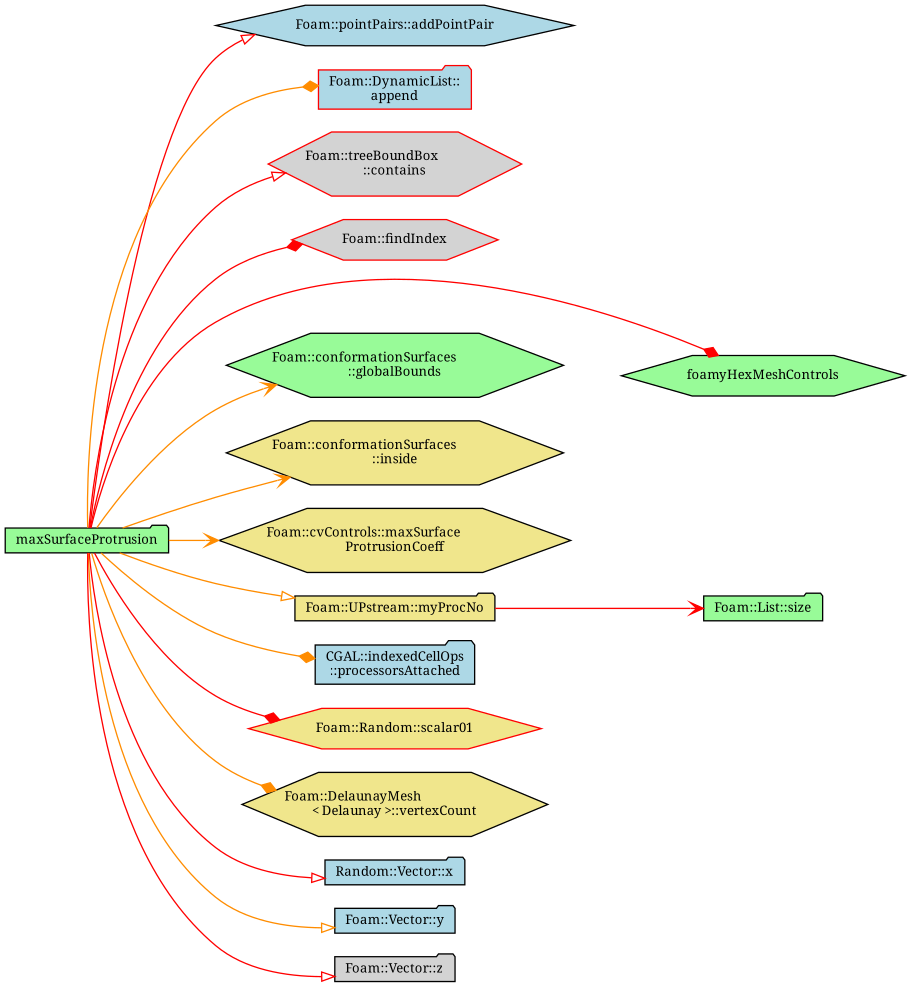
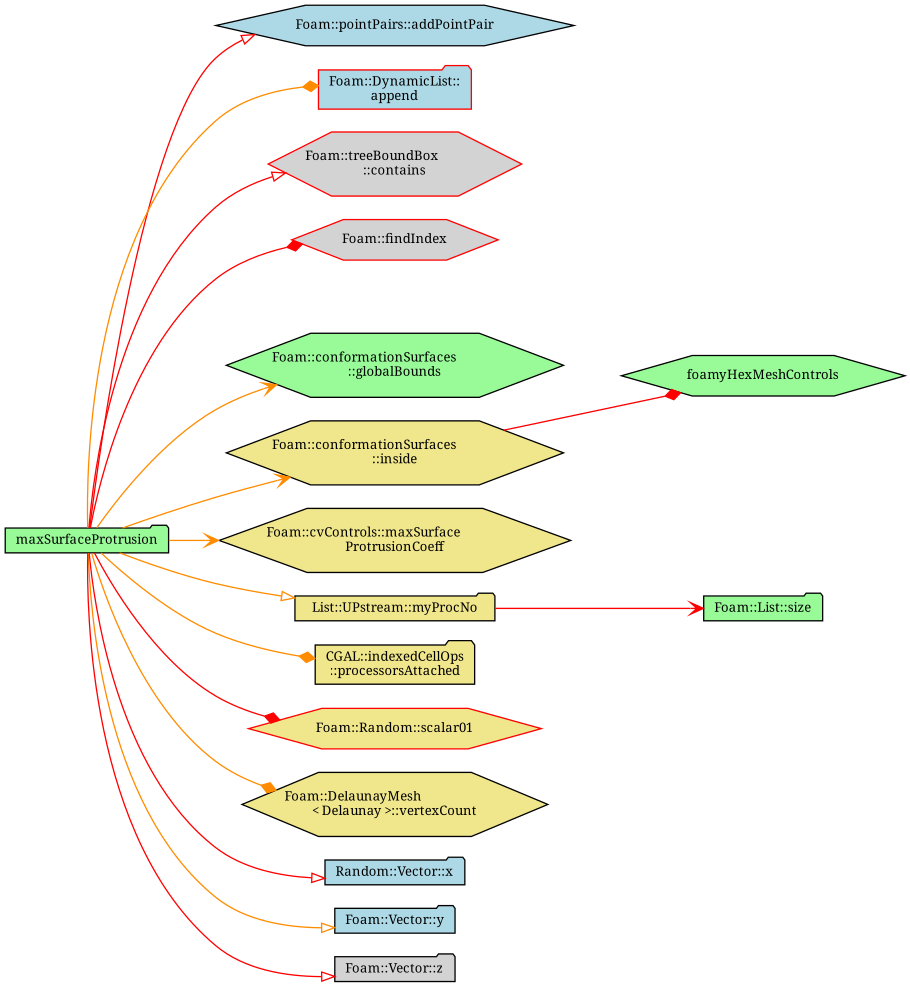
(338, 283) -> (584, 413)
(395, 608) -> (395, 608)
(395, 665) -> (395, 665)
